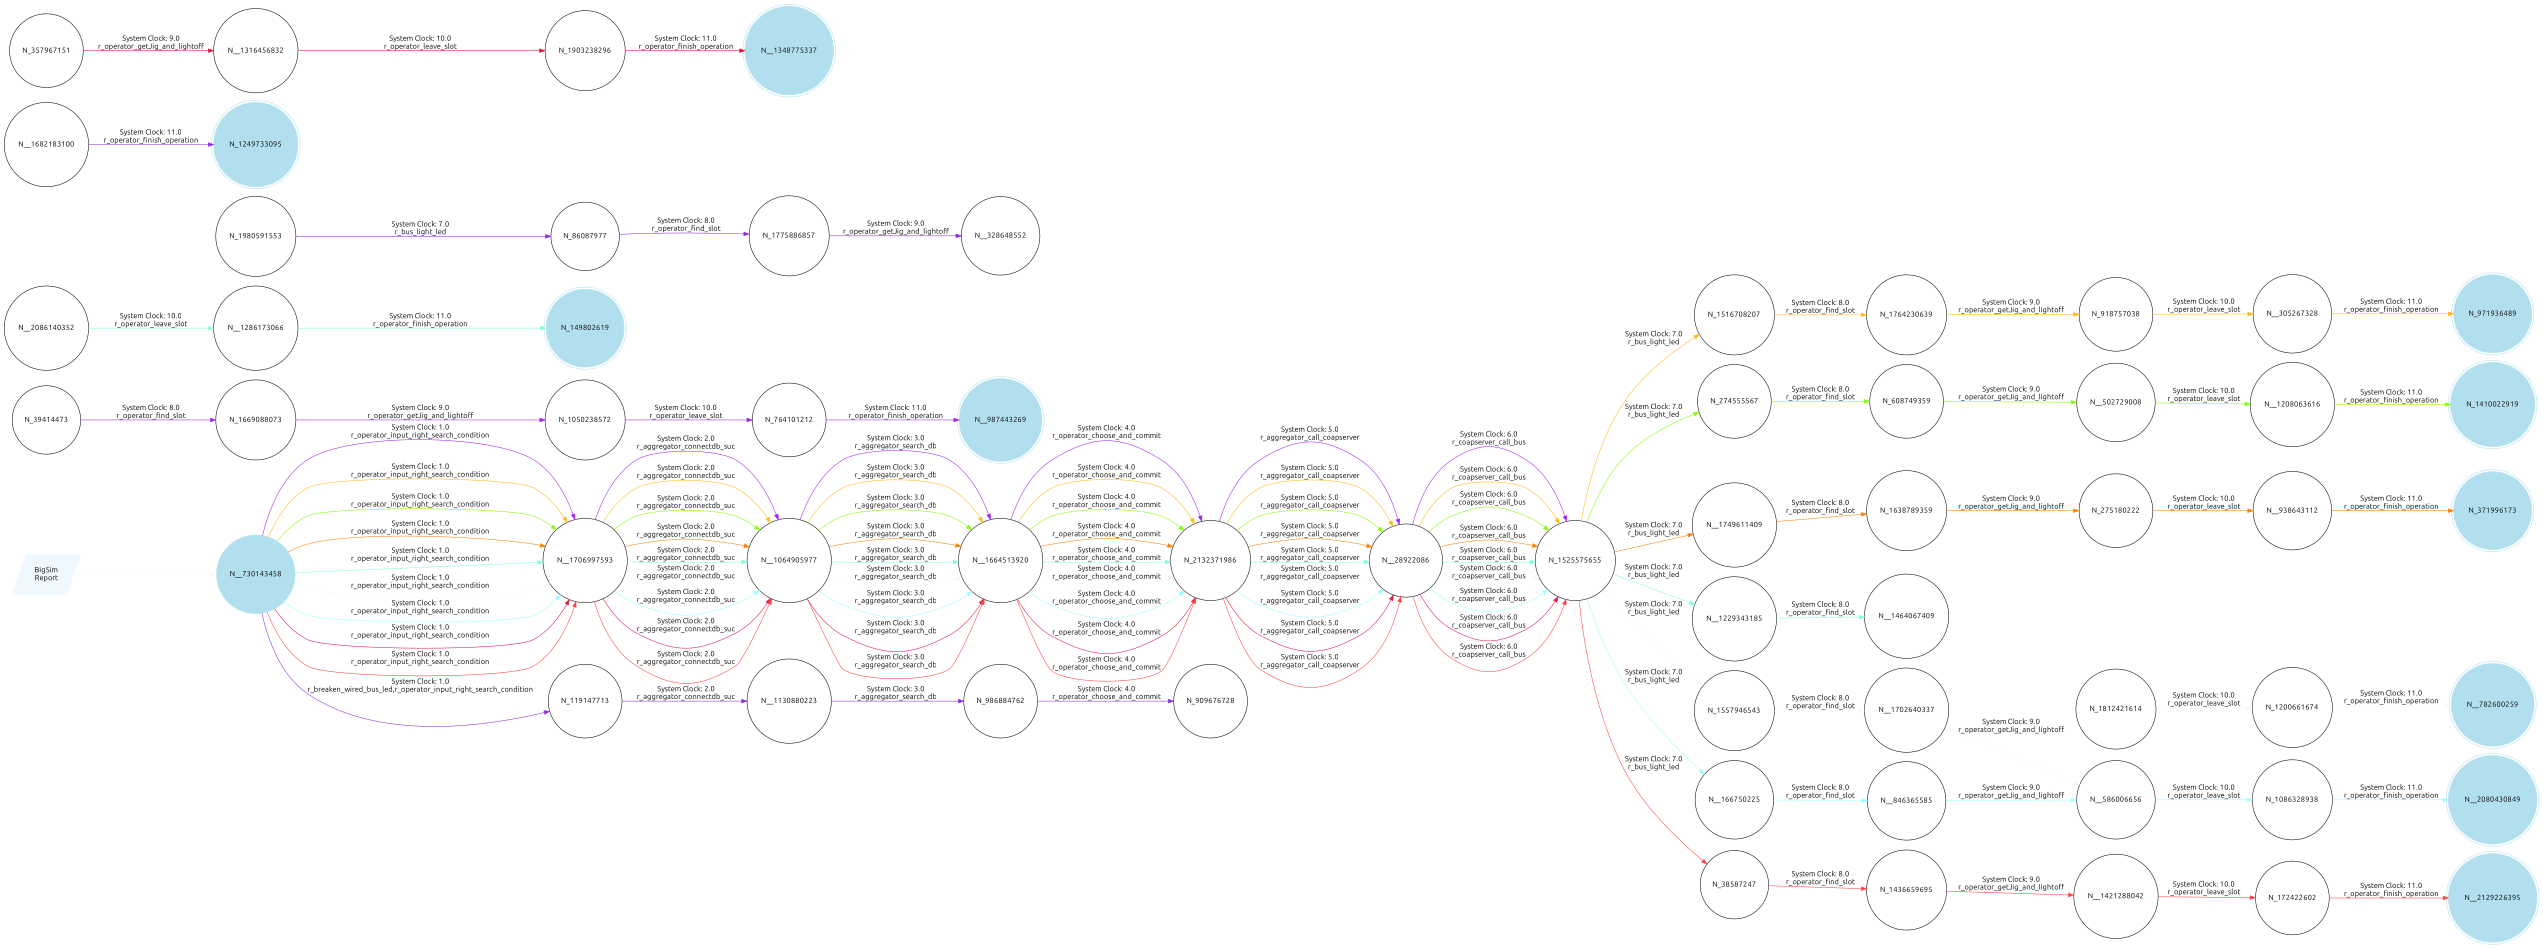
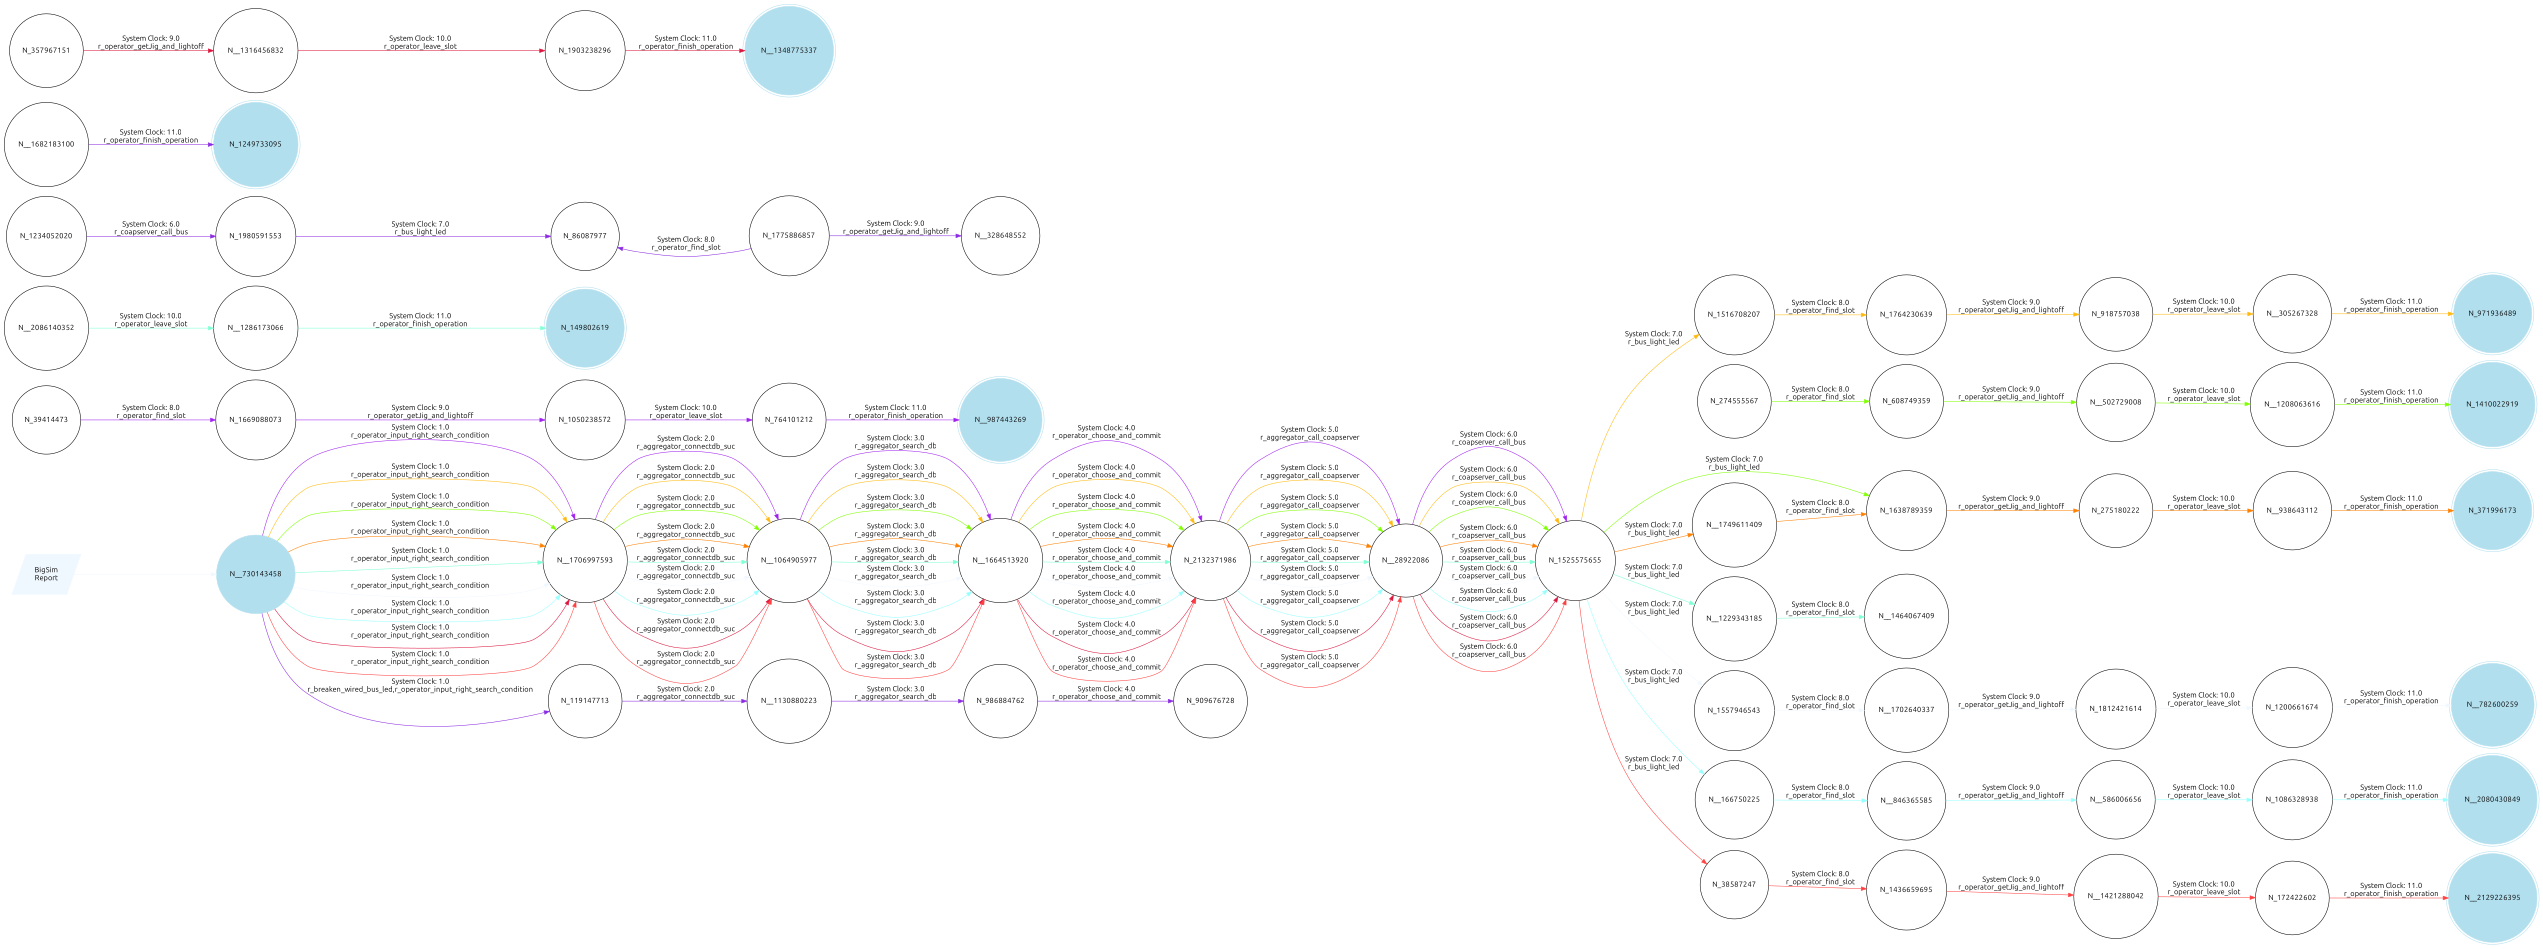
(682, 233) -> (687, 257)
none -> (46, 236)
(1627, 455) -> (1727, 473)
(2010, 754) -> (2010, 710)
